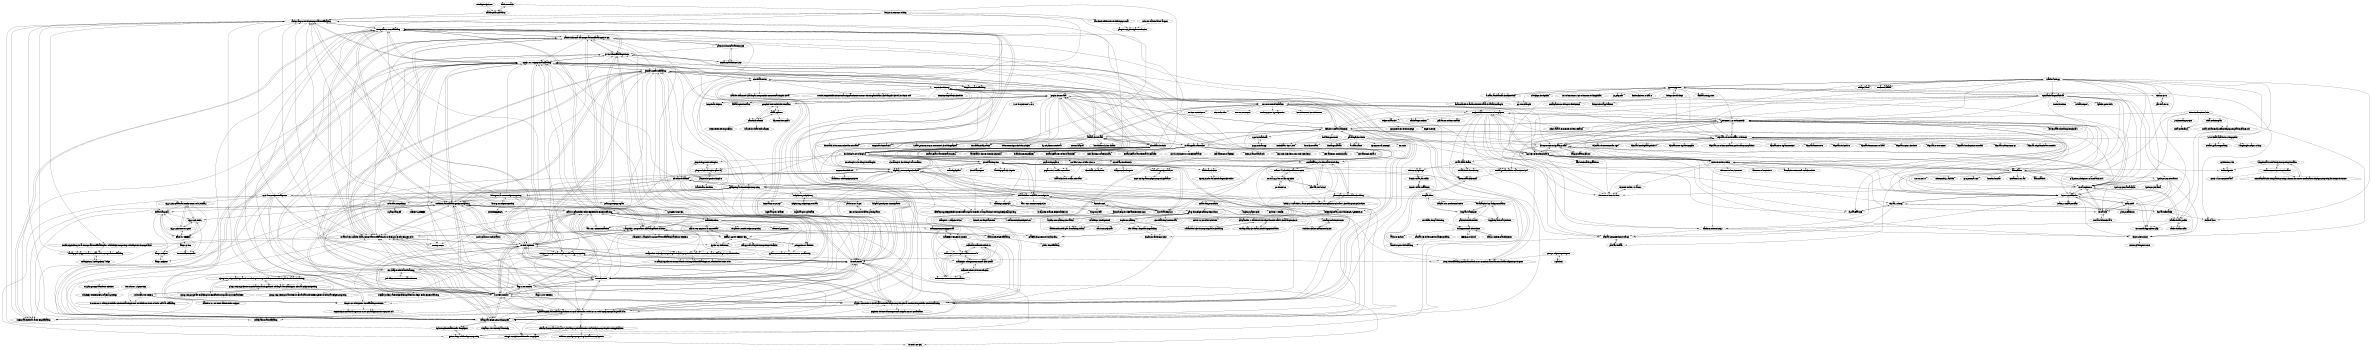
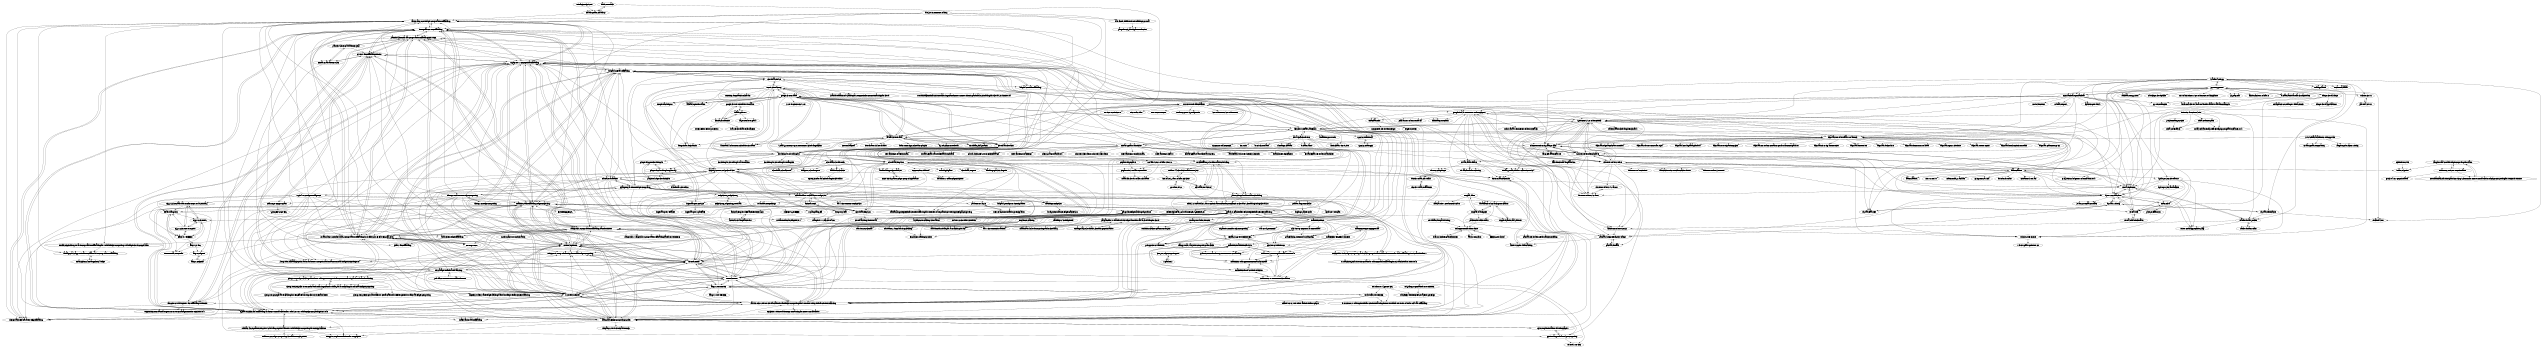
(1155, 21) -> none
(1389, 121) -> (1374, 121)
(2153, 187) -> none
